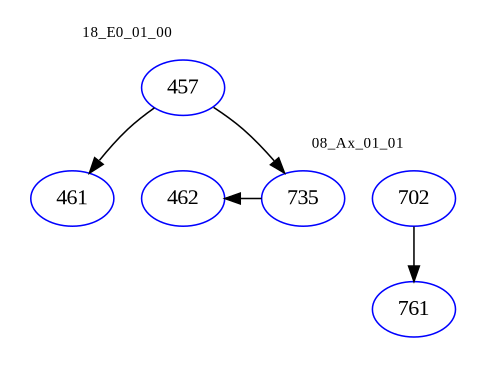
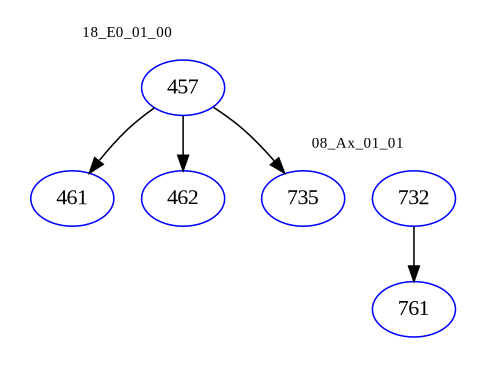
(251, 199) -> (183, 136)
(414, 199) -> (414, 199)
